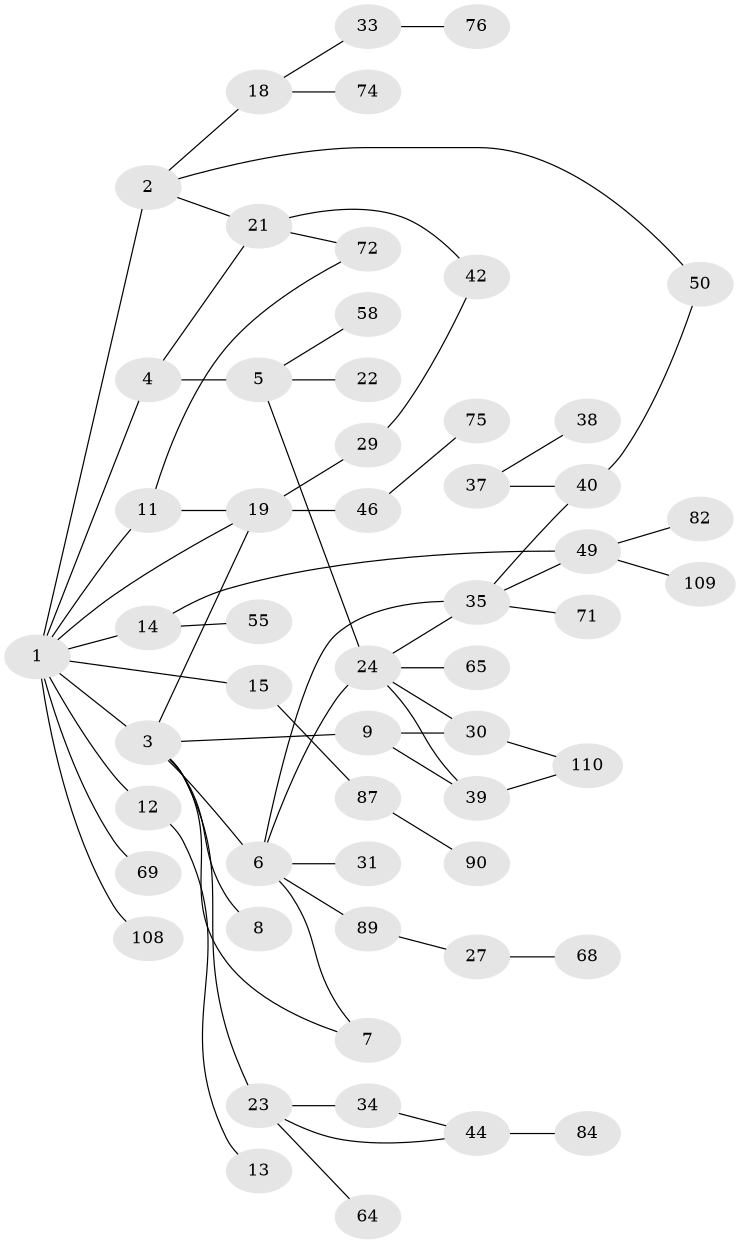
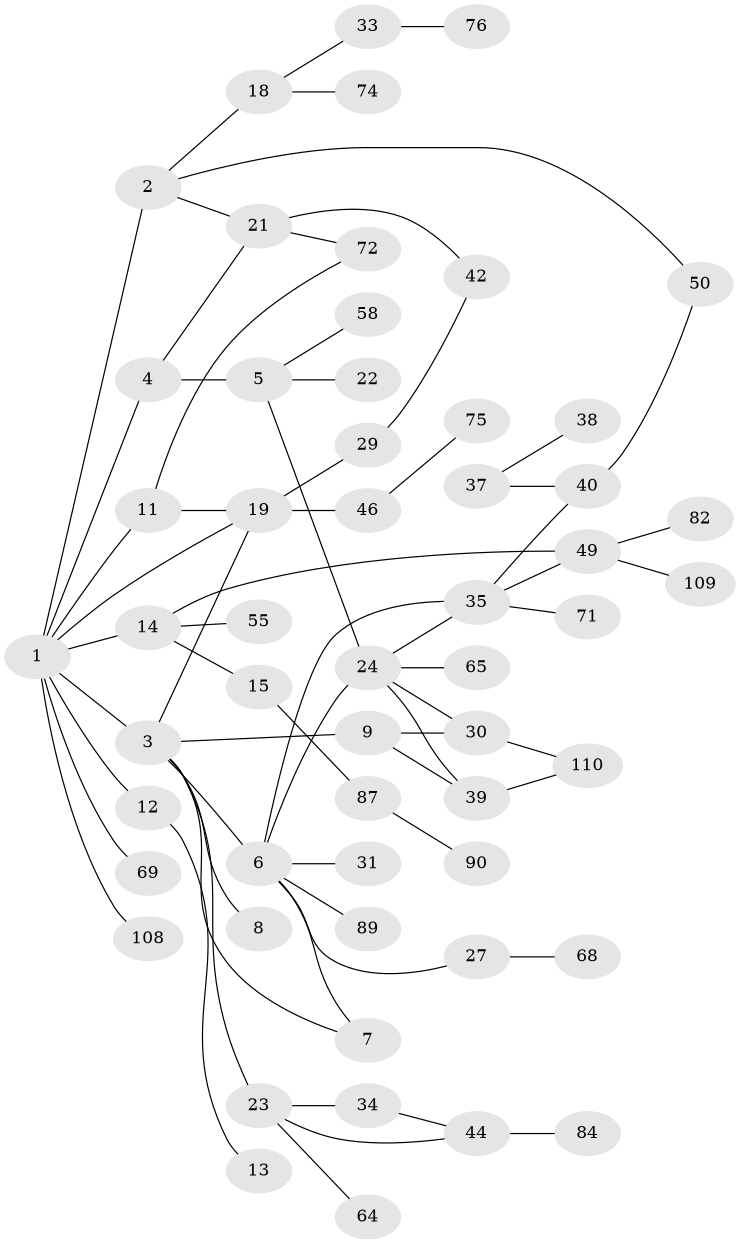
(148, 672) -> (204, 657)
(423, 943) -> (342, 964)
